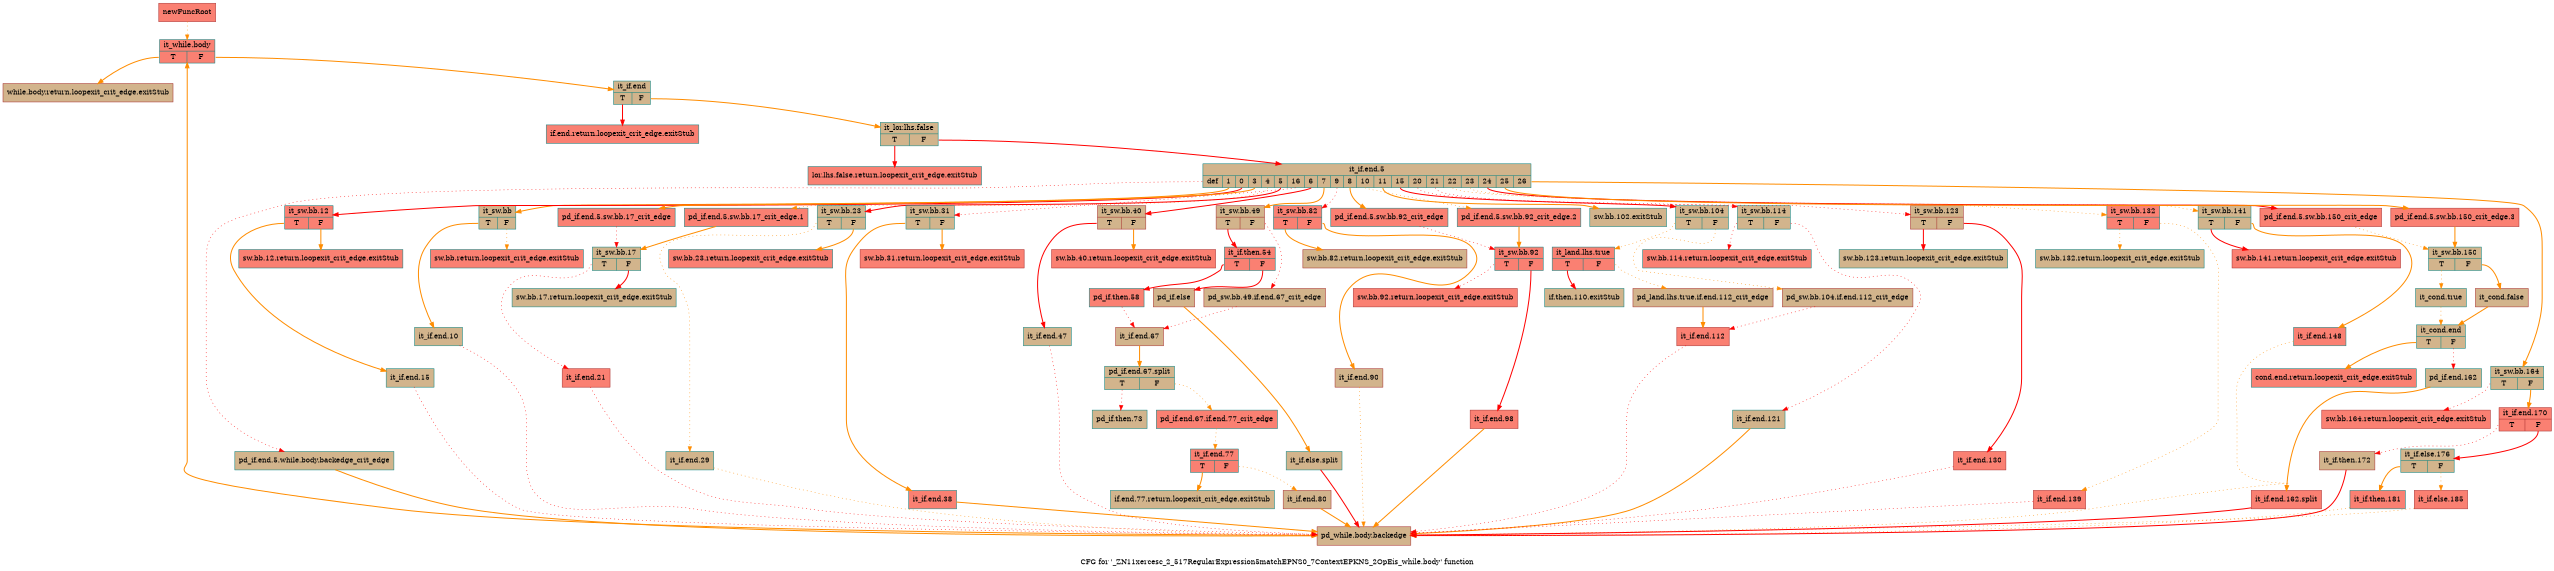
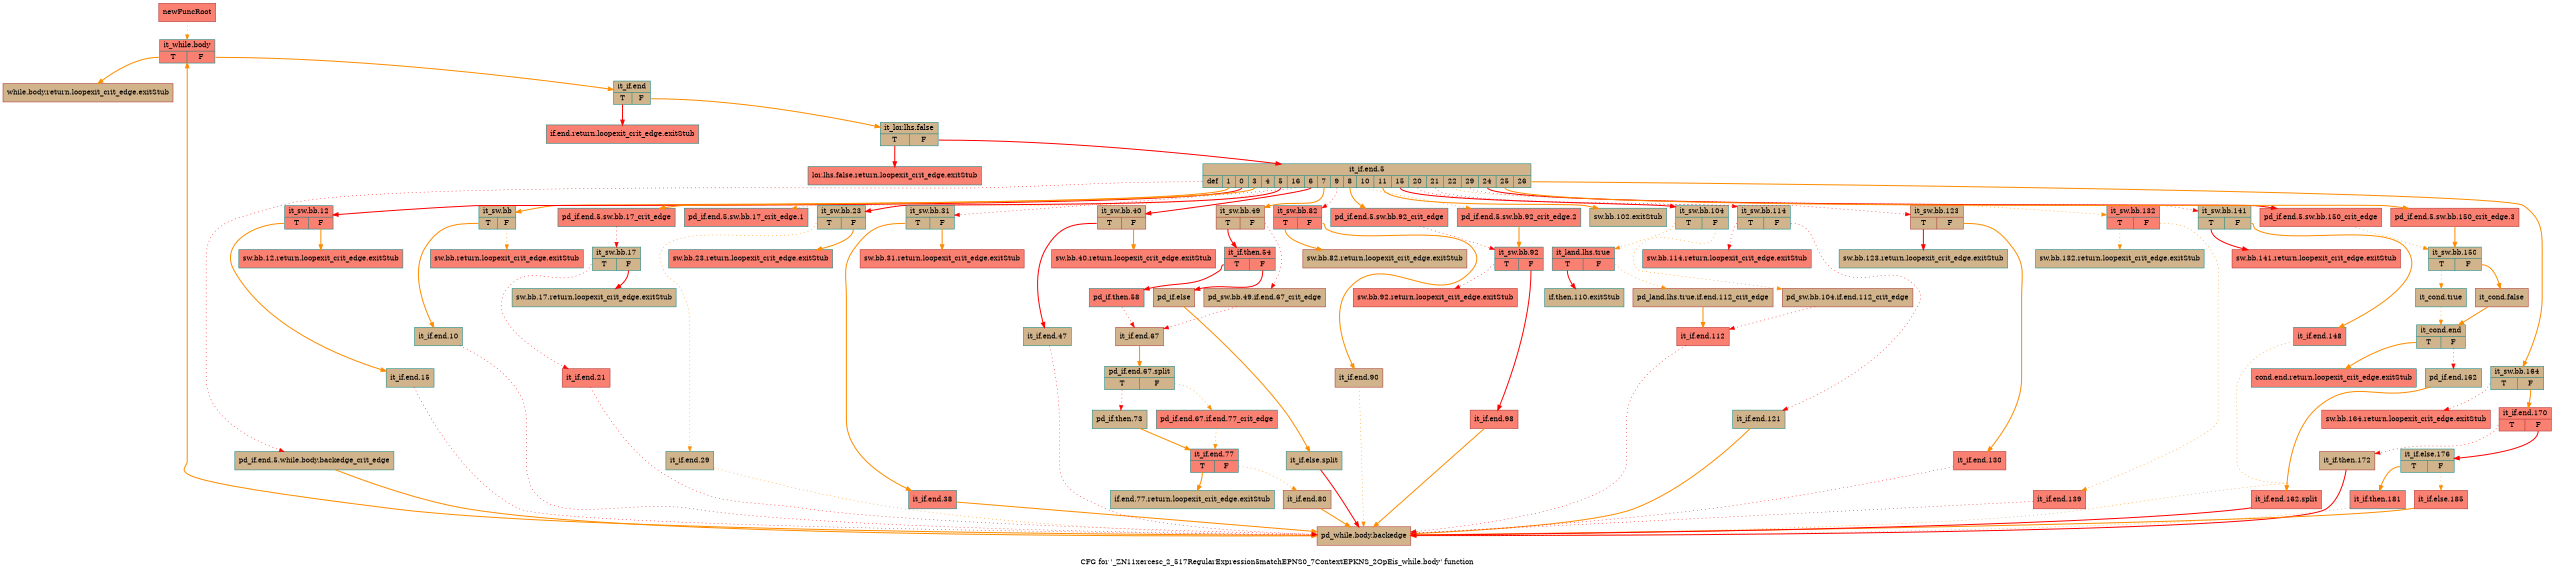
(1470, 181) -> (1470, 181)
(1831, 203) -> (1831, 203)
(693, 233) -> none
(2022, 322) -> (2022, 322)
none -> (1163, 438)
(1915, 527) -> (1915, 527)
